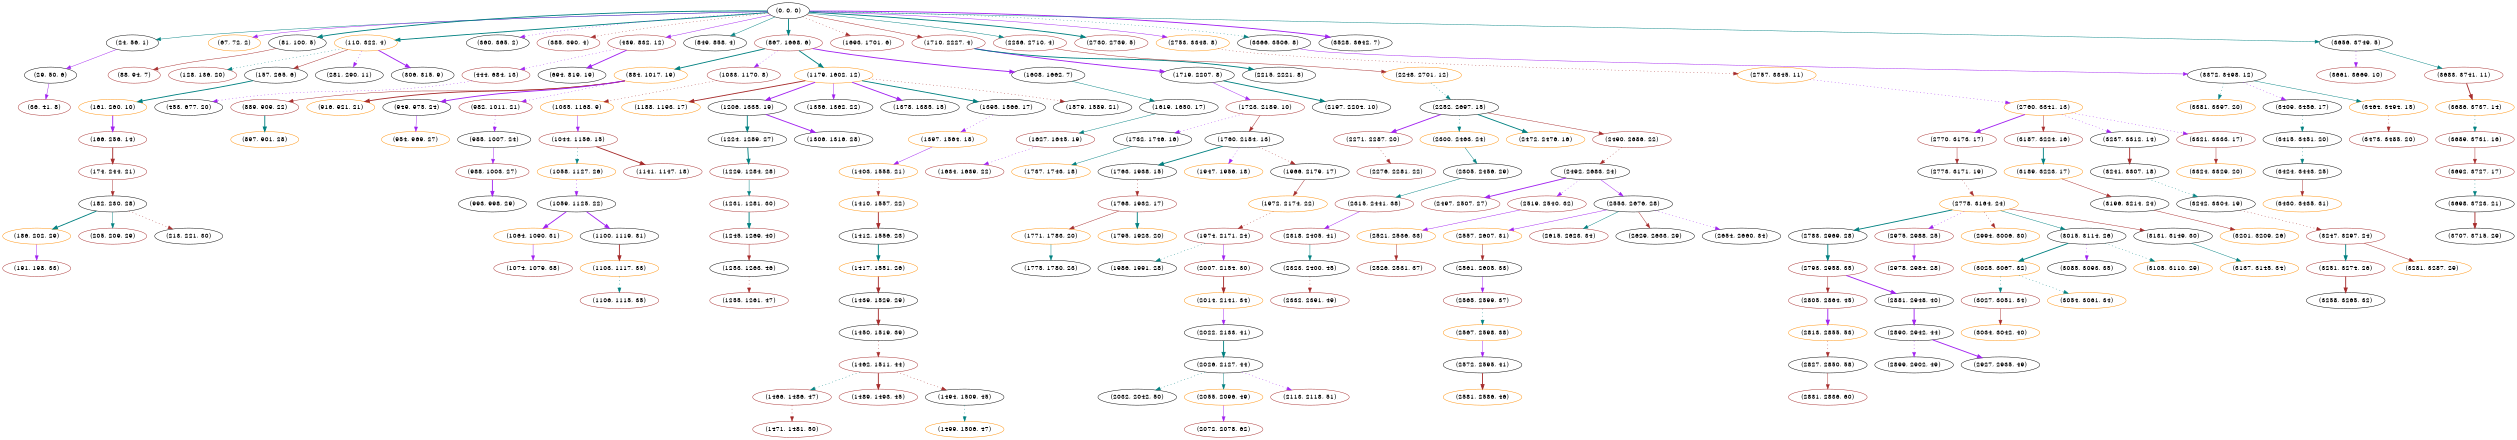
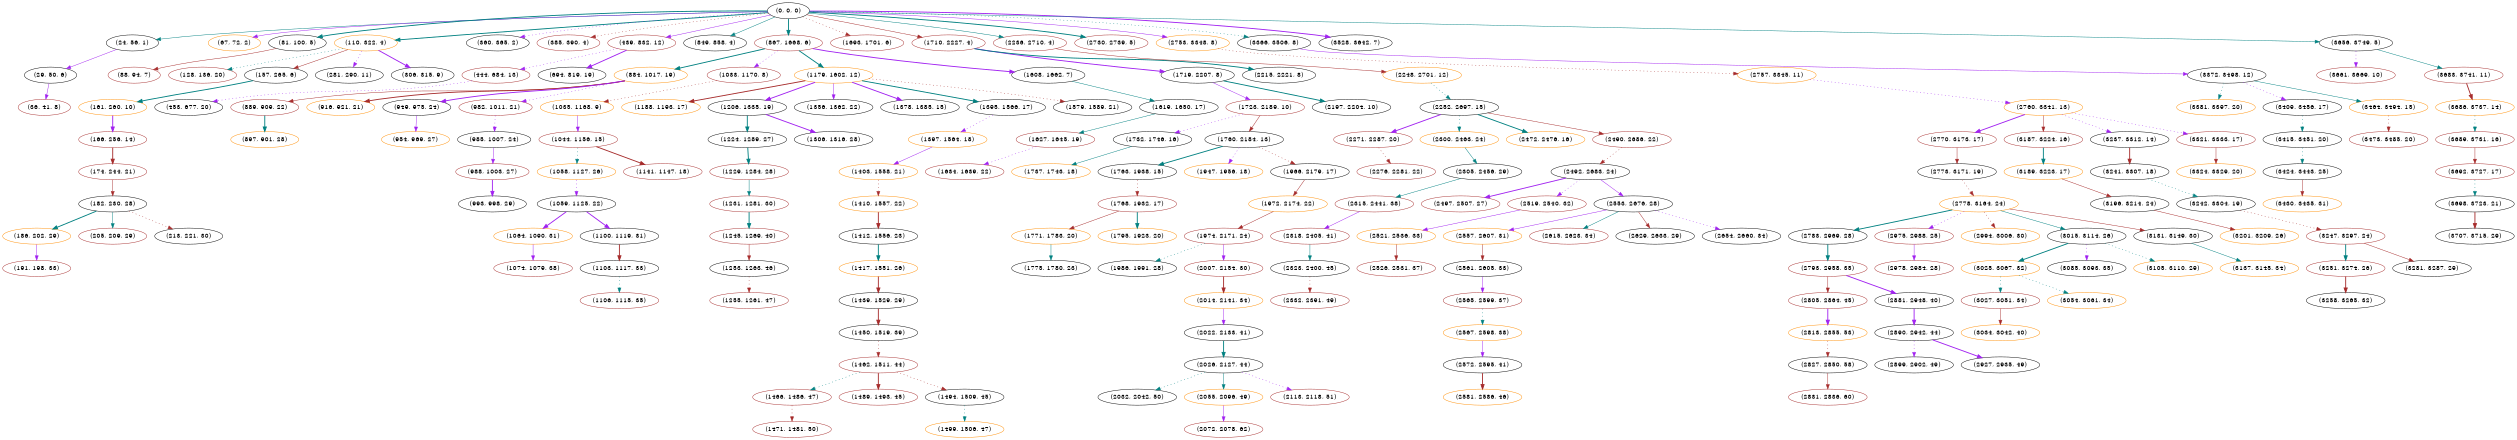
(1258, 219) -> (1258, 219)
(619, 268) -> (619, 268)
(2432, 268) -> (2432, 268)
